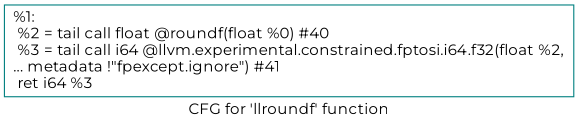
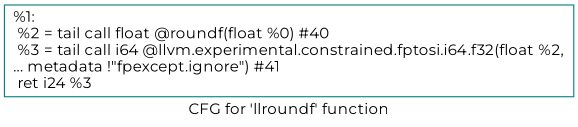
(54, 83) -> (53, 83)
